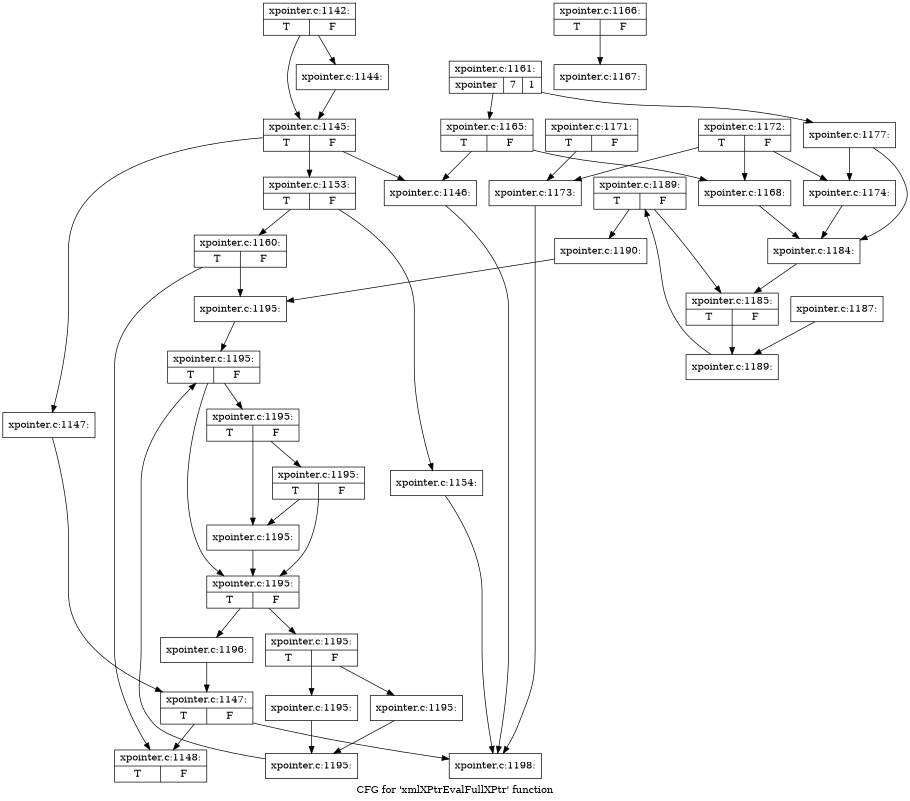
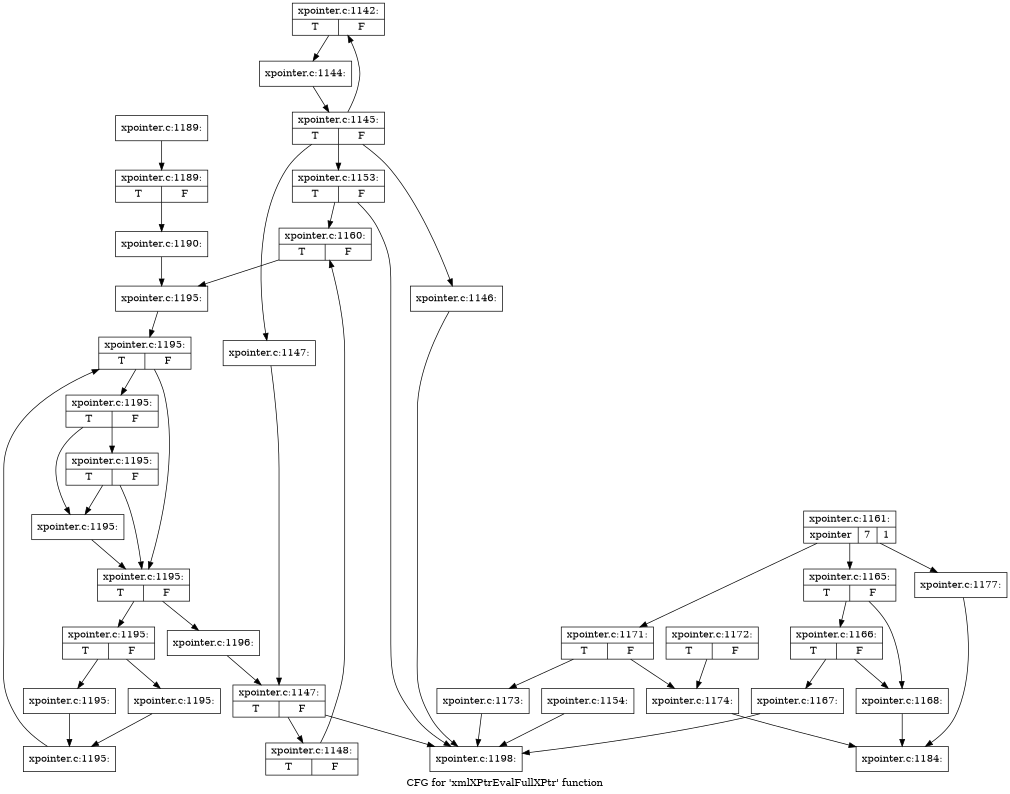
(288, 74) -> (360, 77)
(850, 161) -> (650, 672)
(745, 162) -> (869, 671)
(459, 163) -> (844, 611)
(640, 163) -> none
(732, 309) -> none
(837, 309) -> none
(414, 322) -> (391, 478)
(115, 489) -> (345, 506)
none -> (732, 584)
none -> (645, 736)
